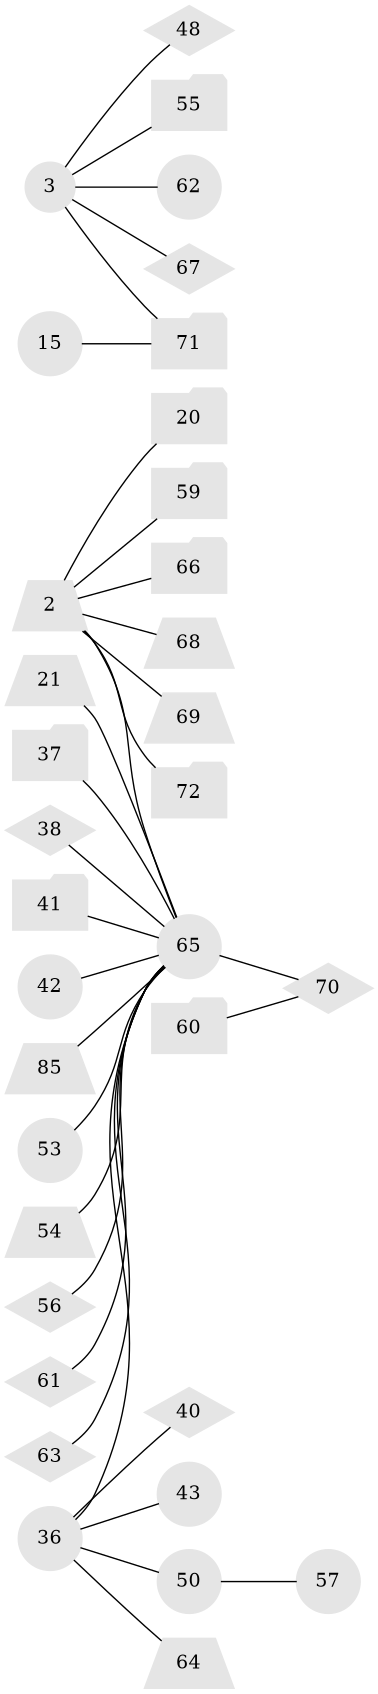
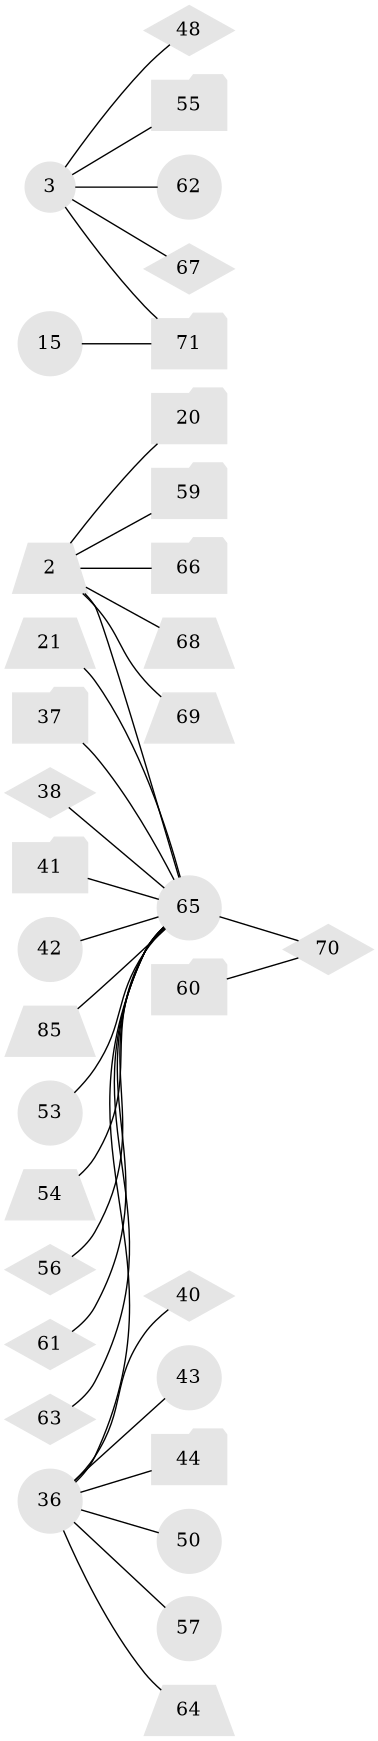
(189, 793) -> none
none -> (189, 1460)
(259, 1582) -> (120, 1565)
